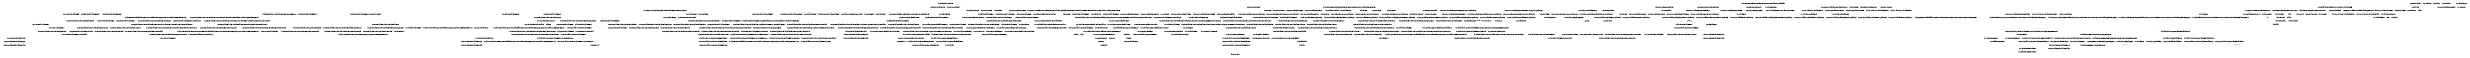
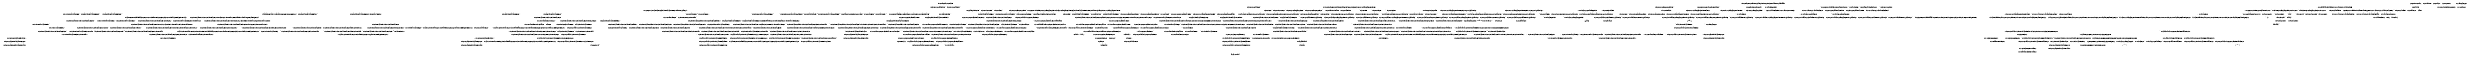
(1901, 11) -> none
